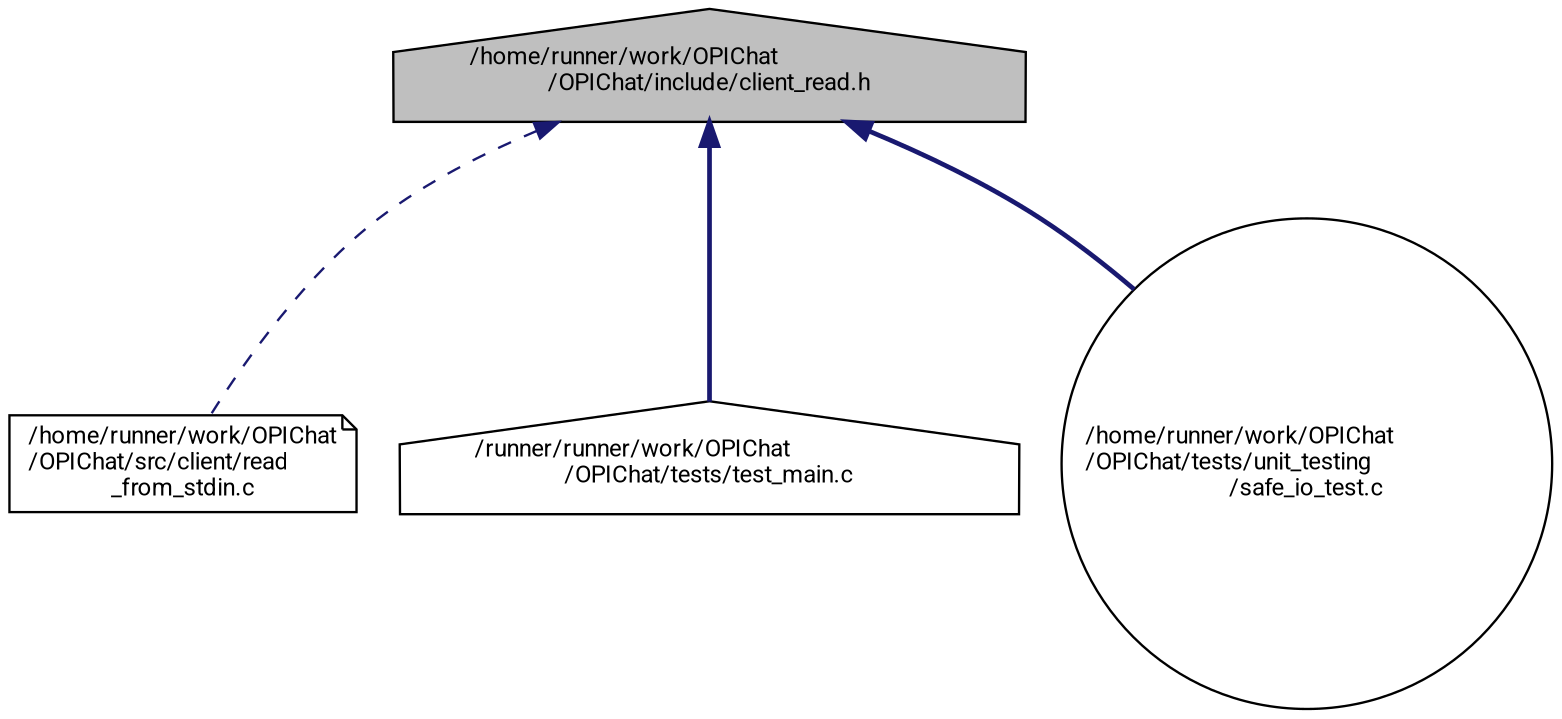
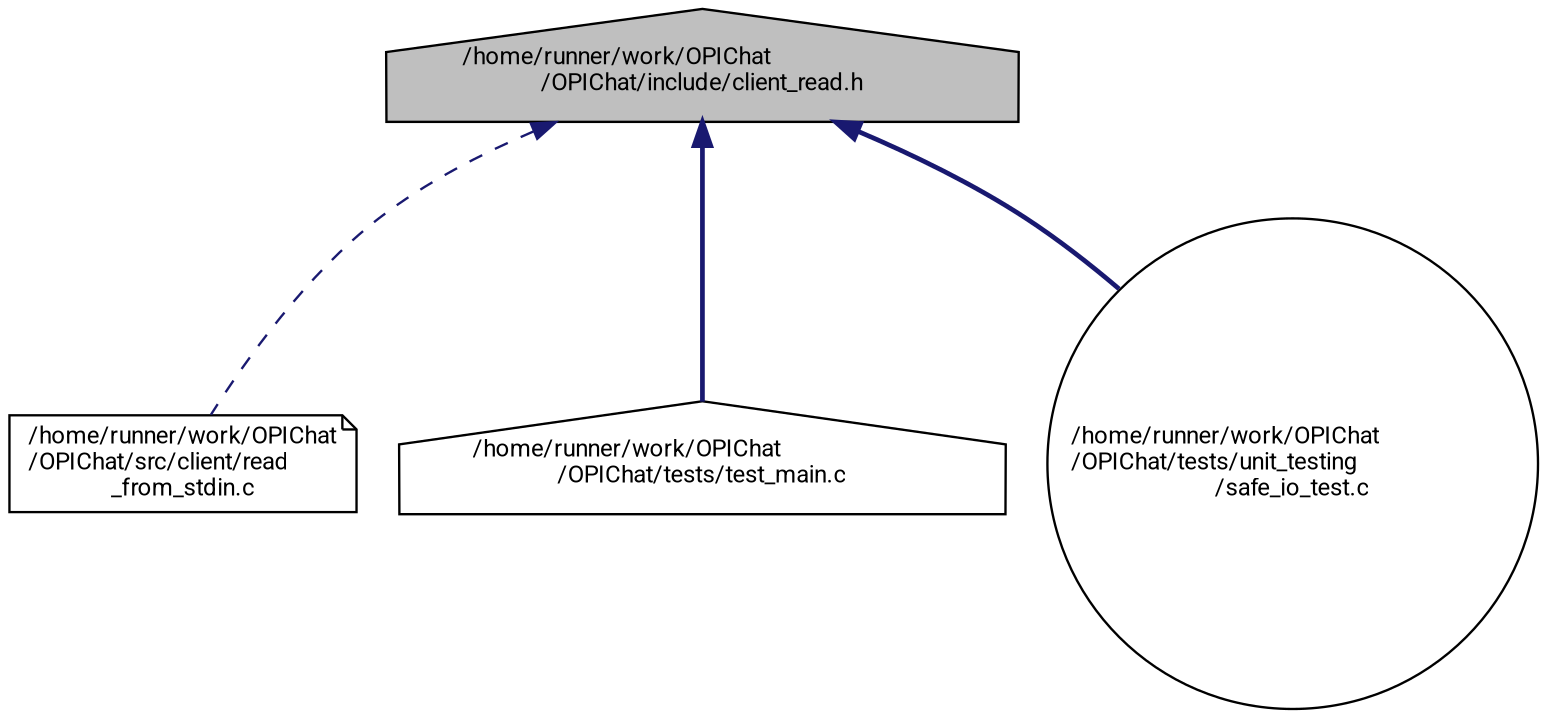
(710, 464) -> (702, 464)
